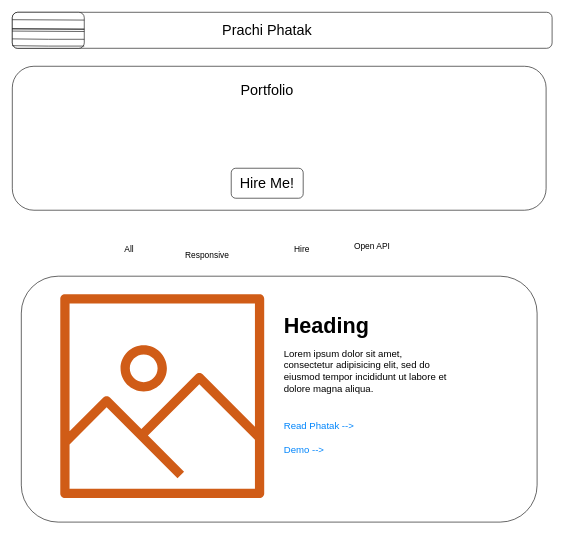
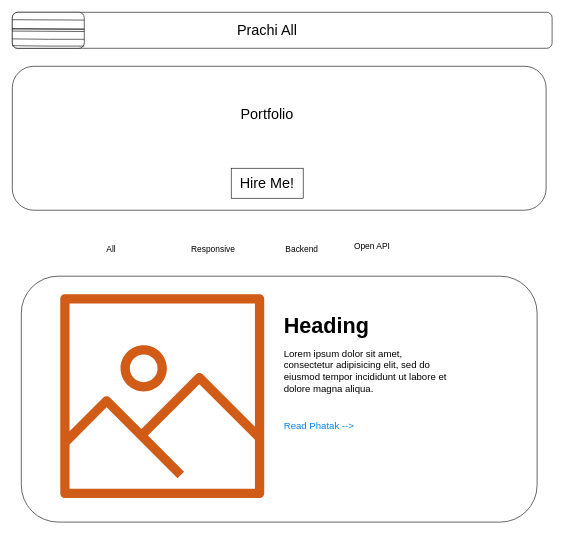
(267, 30) -> (267, 30)
(267, 90) -> (267, 114)
(267, 183) -> (267, 183)
(129, 249) -> (111, 249)
(302, 249) -> (302, 249)
(207, 255) -> (213, 249)
(336, 450) -> none
